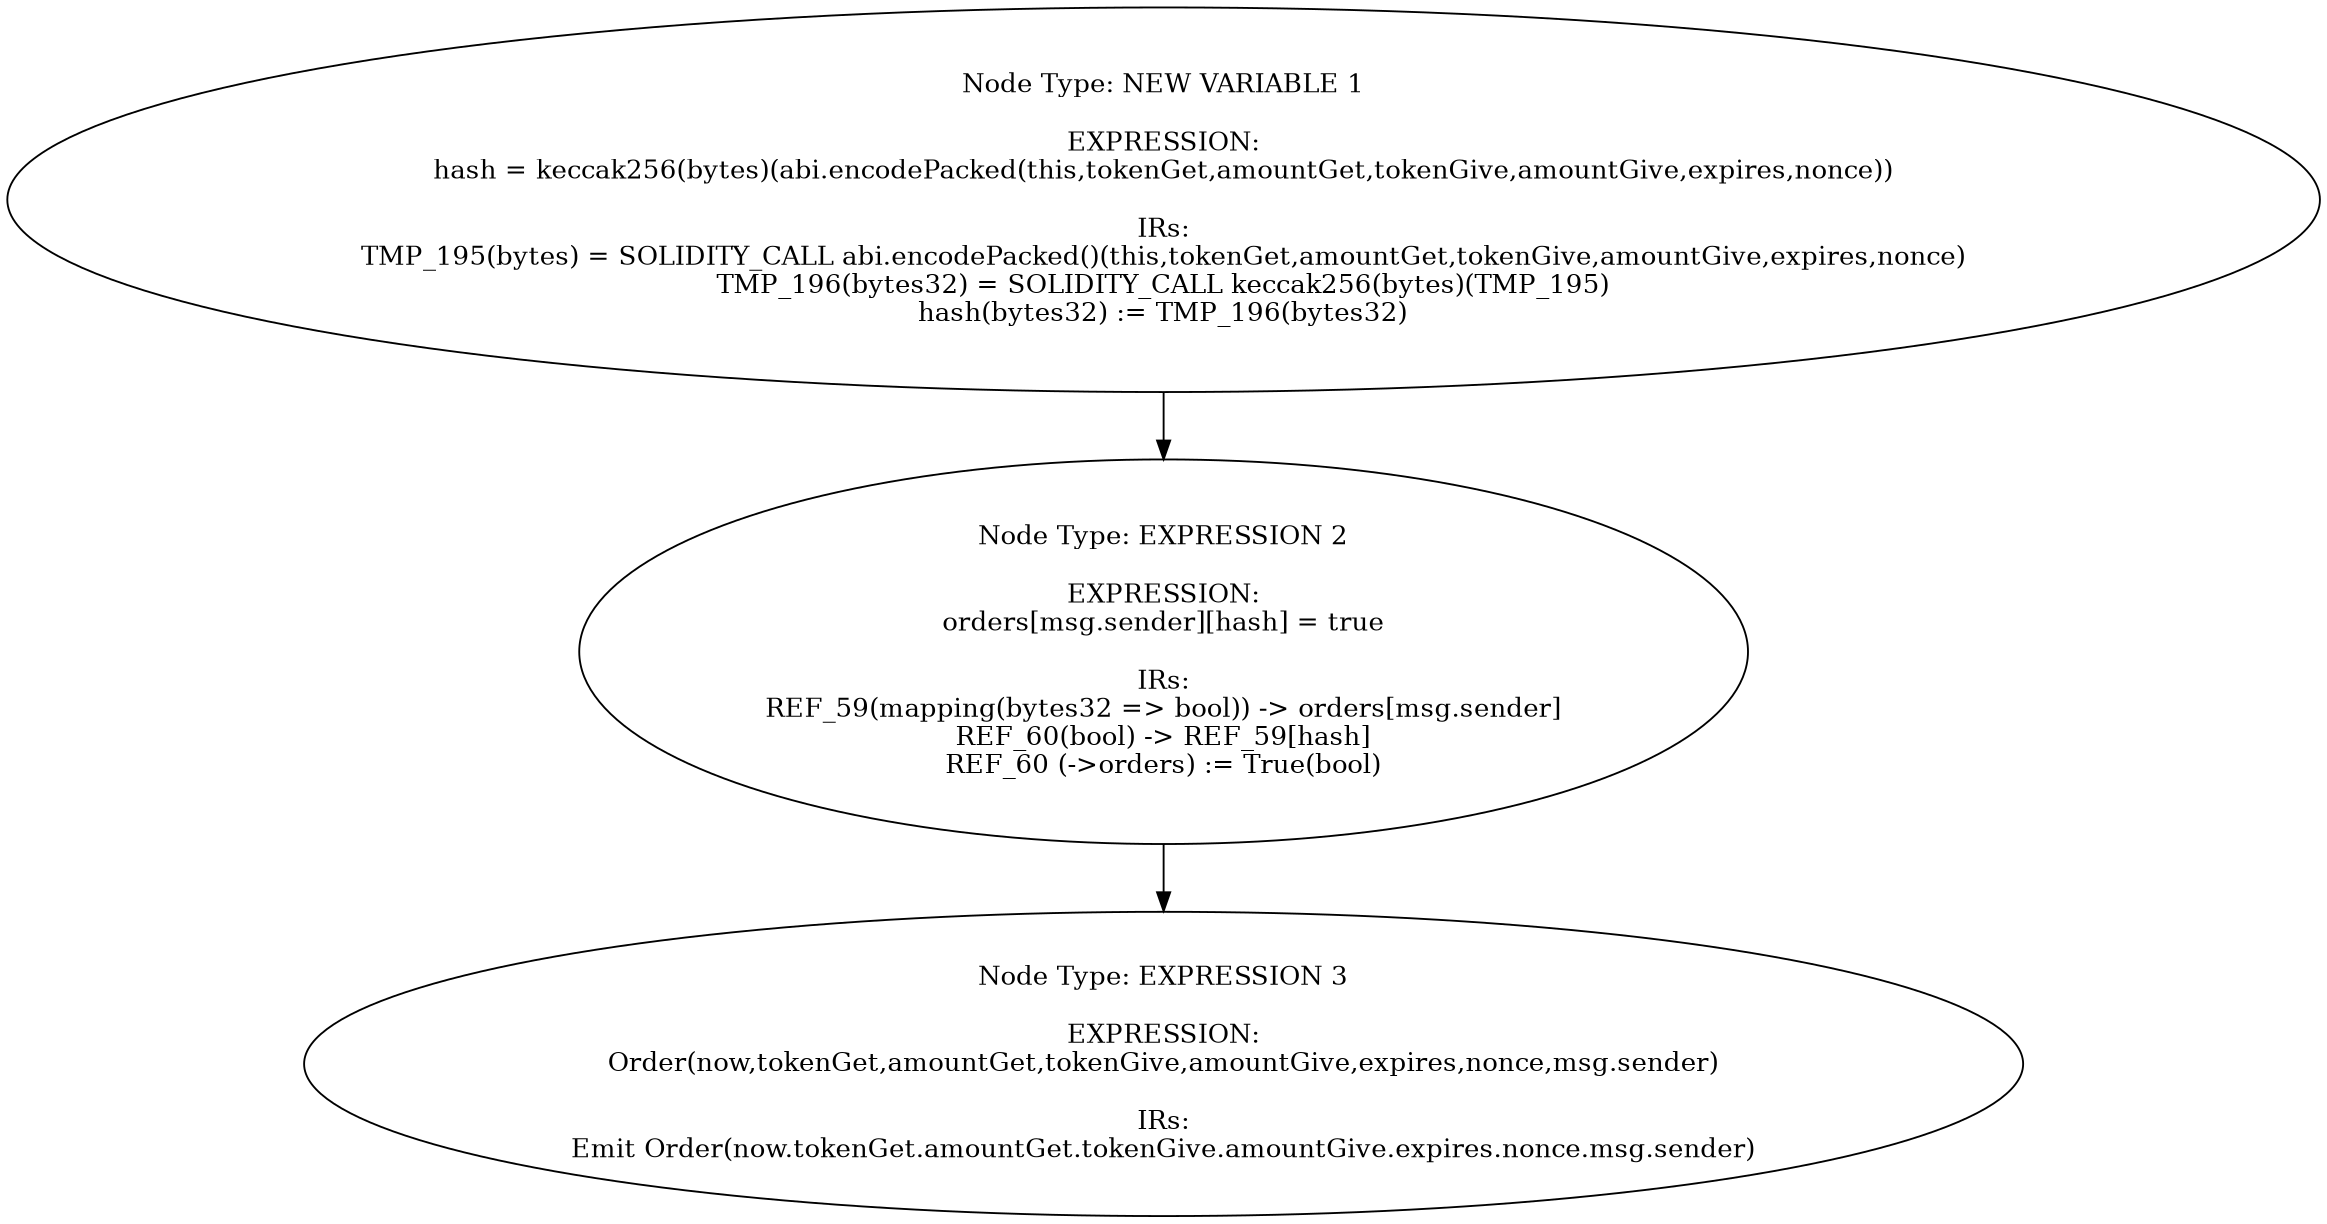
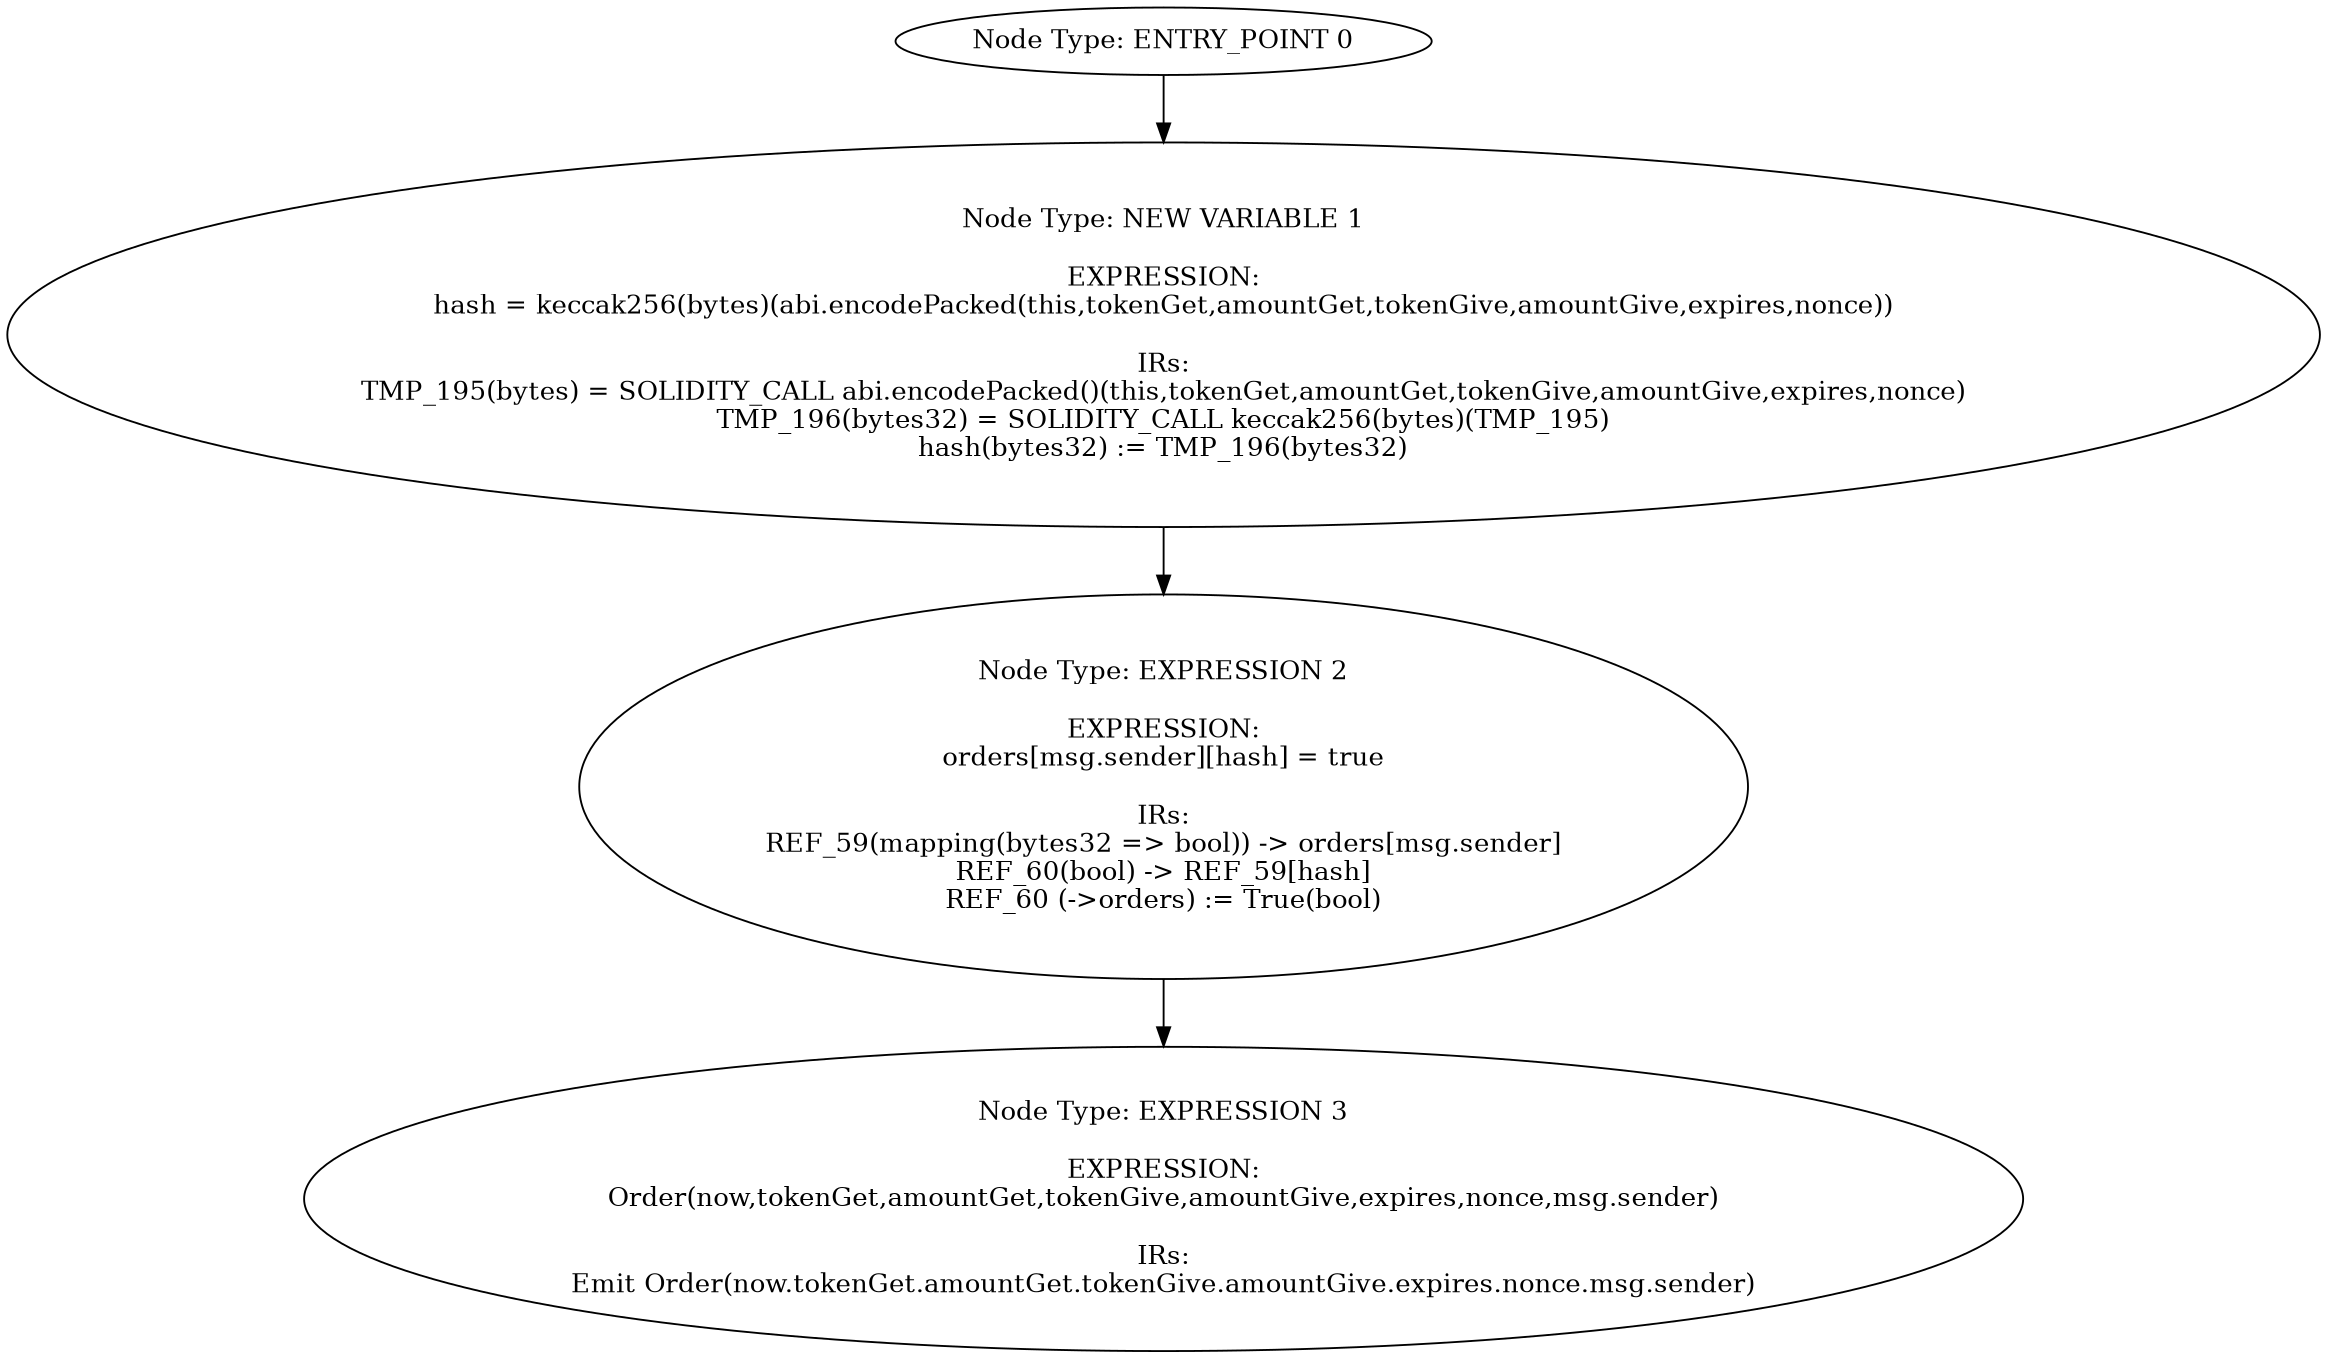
none -> (1164, 41)
